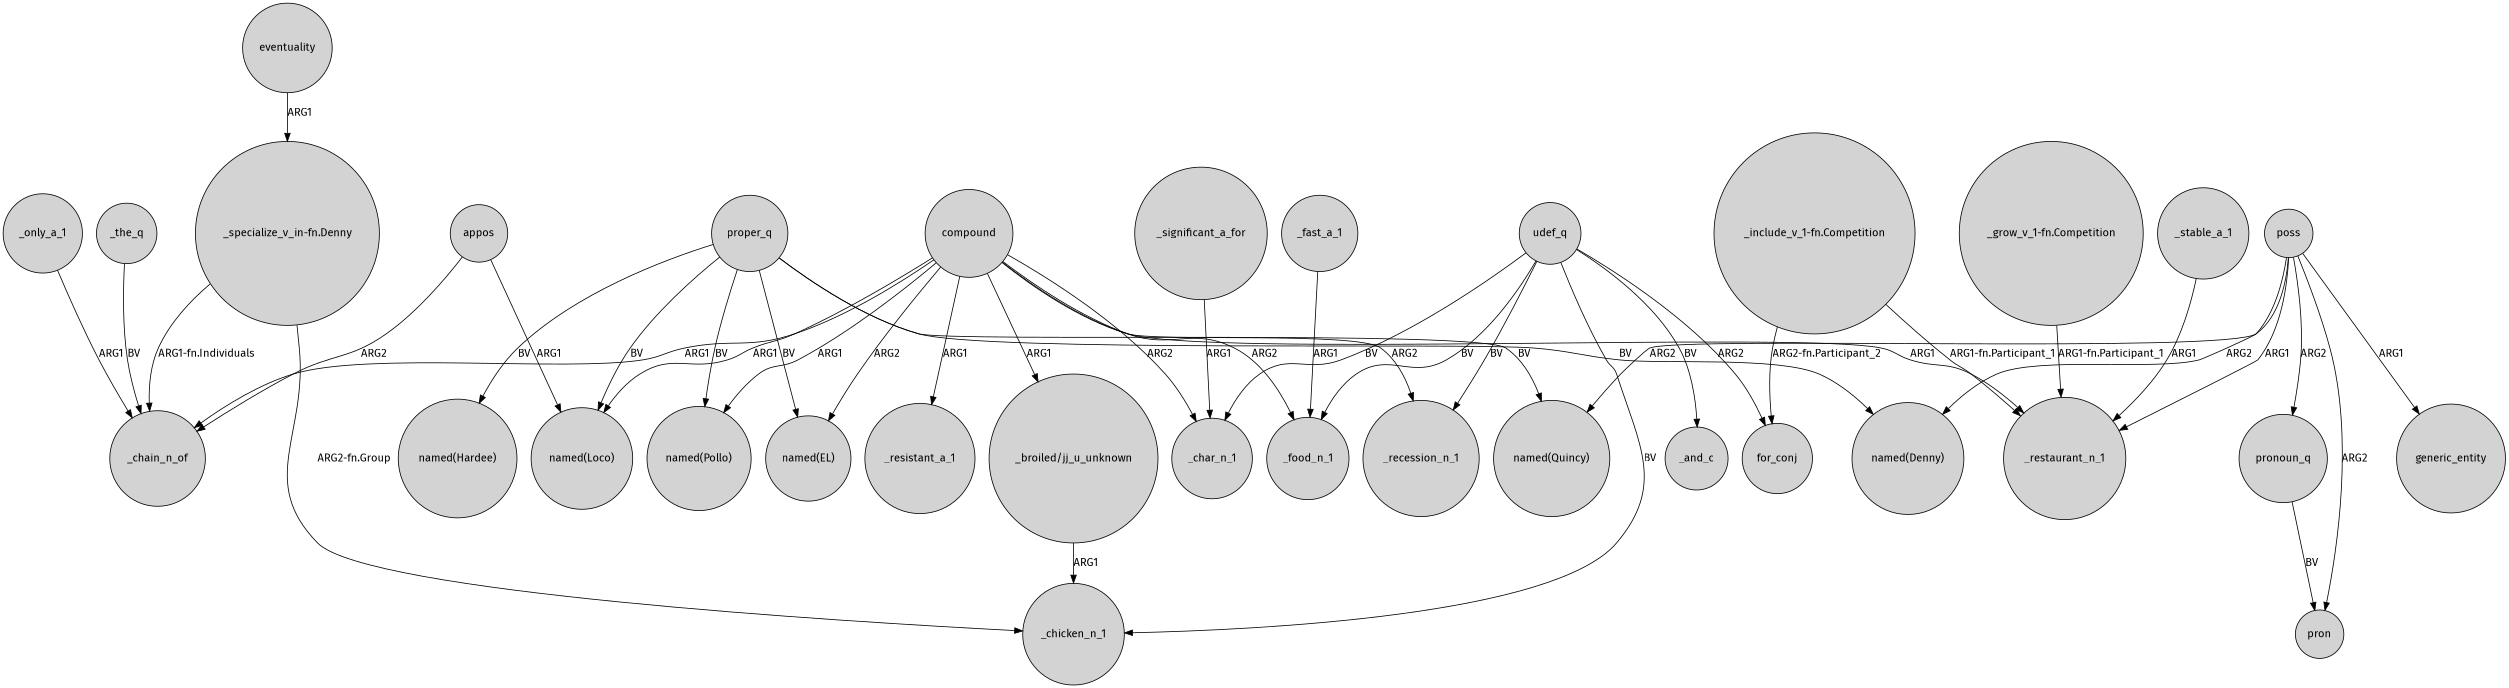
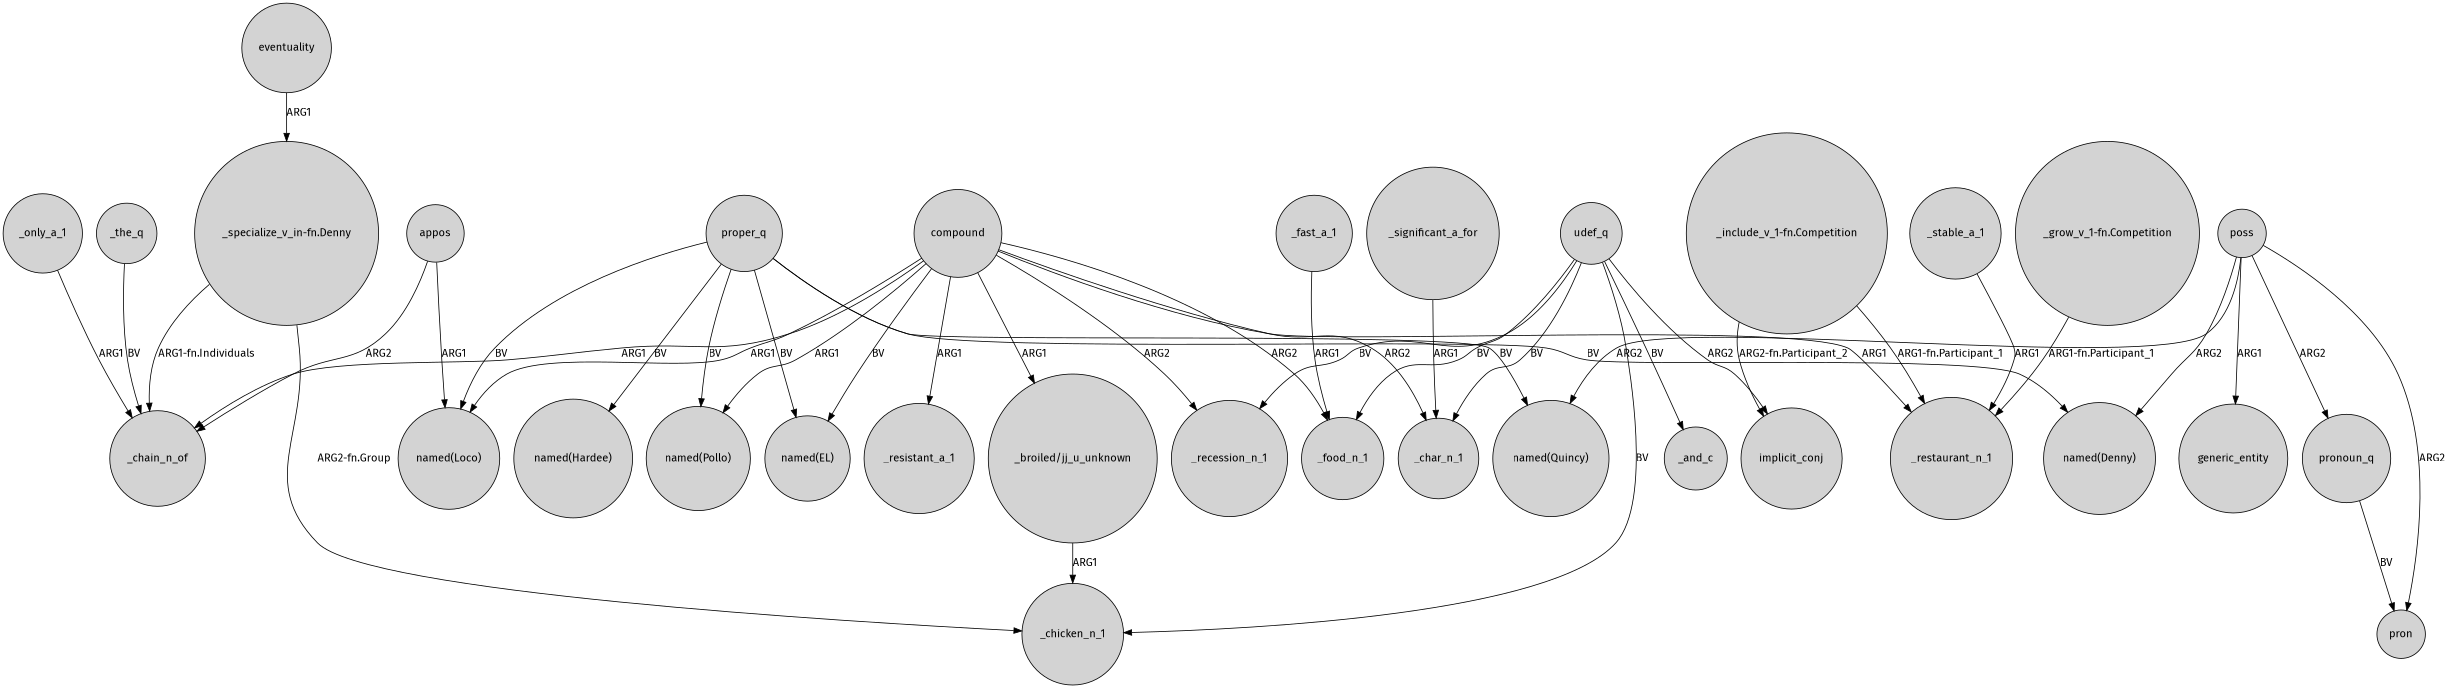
(887, 354) -> (878, 354)
(2241, 369) -> none
(1777, 459) -> (1792, 459)
